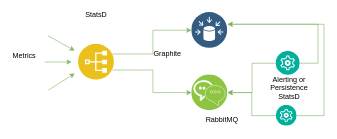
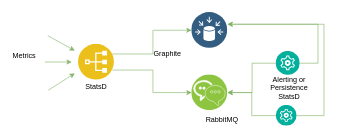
(96, 15) -> (96, 87)
